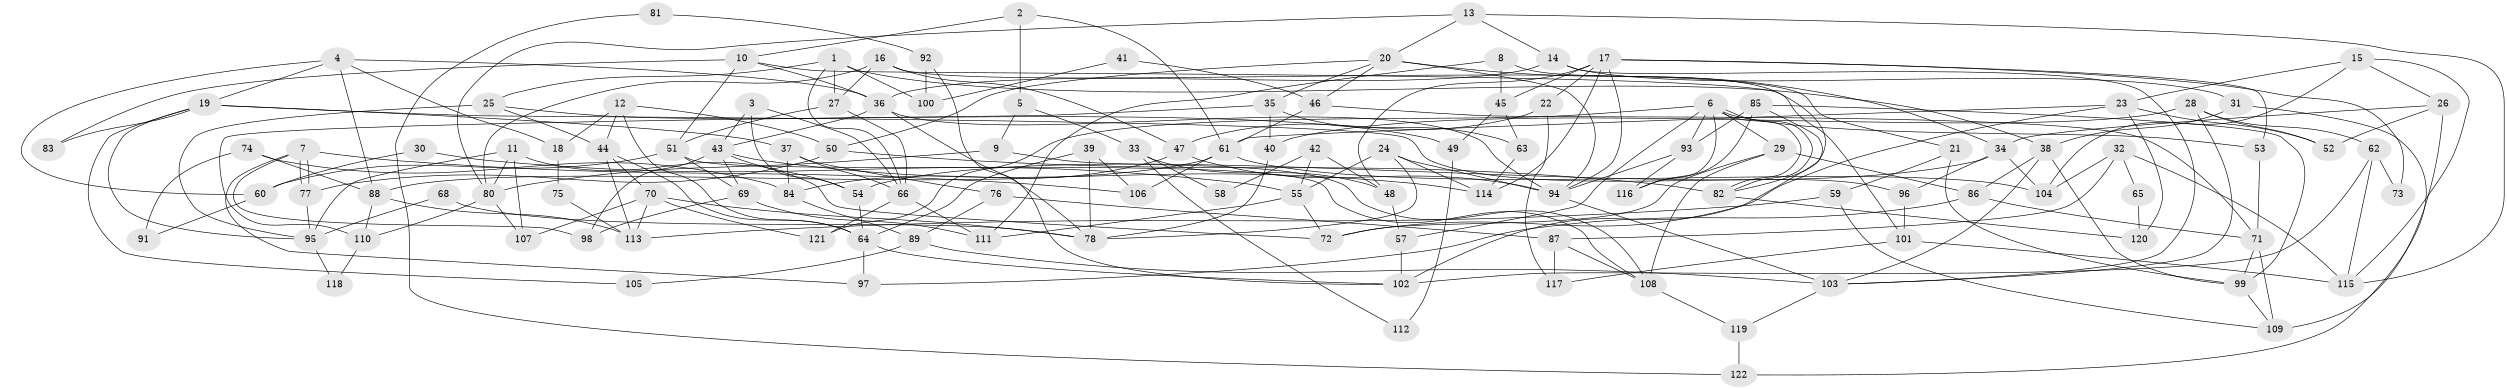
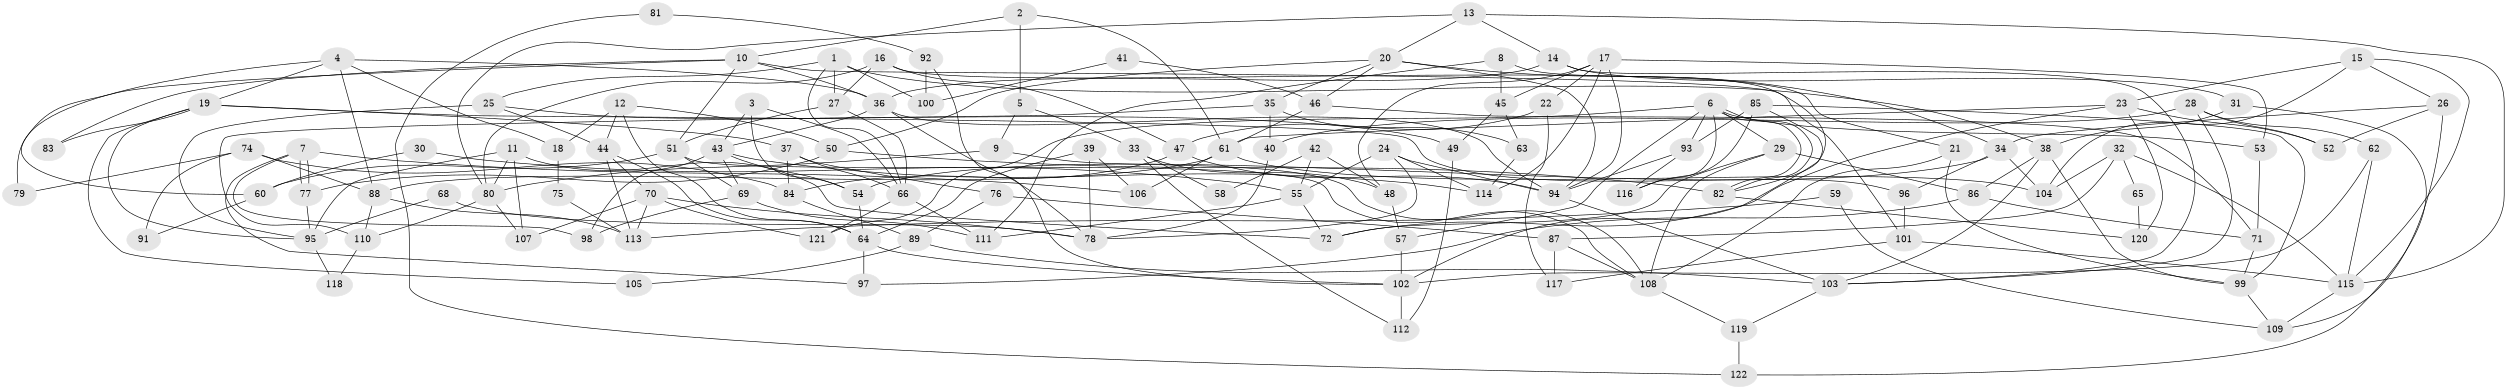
(1919, 165) -> (1801, 192)
none -> (19, 195)
(2398, 195) -> none
(2266, 285) -> (2311, 308)
none -> (1401, 308)
